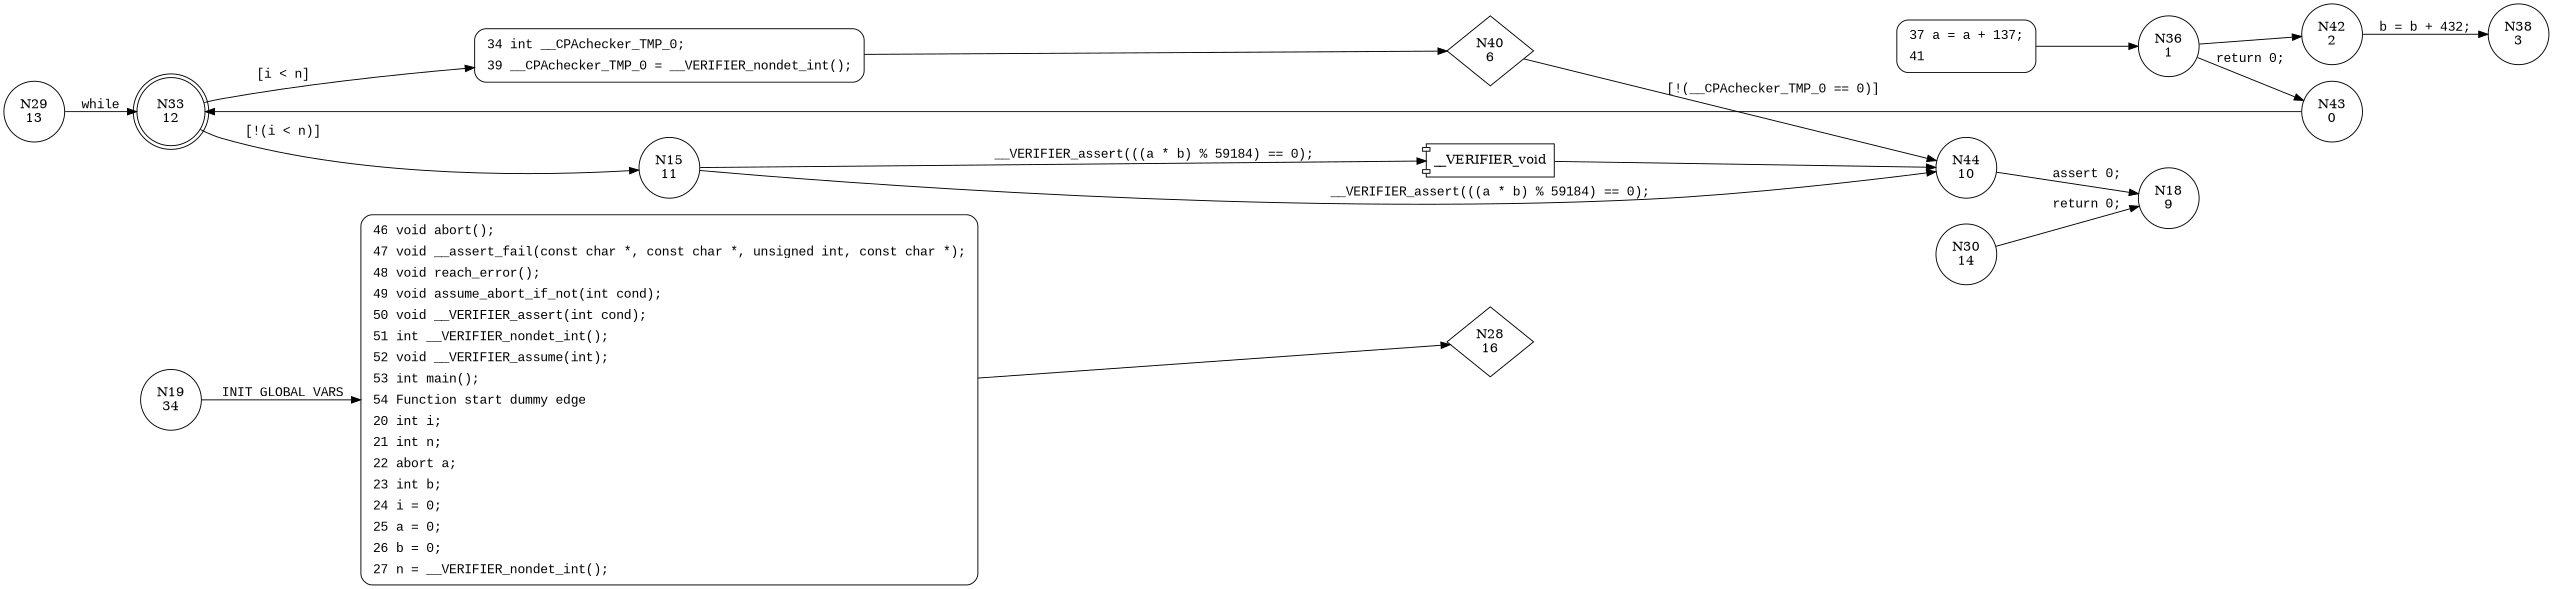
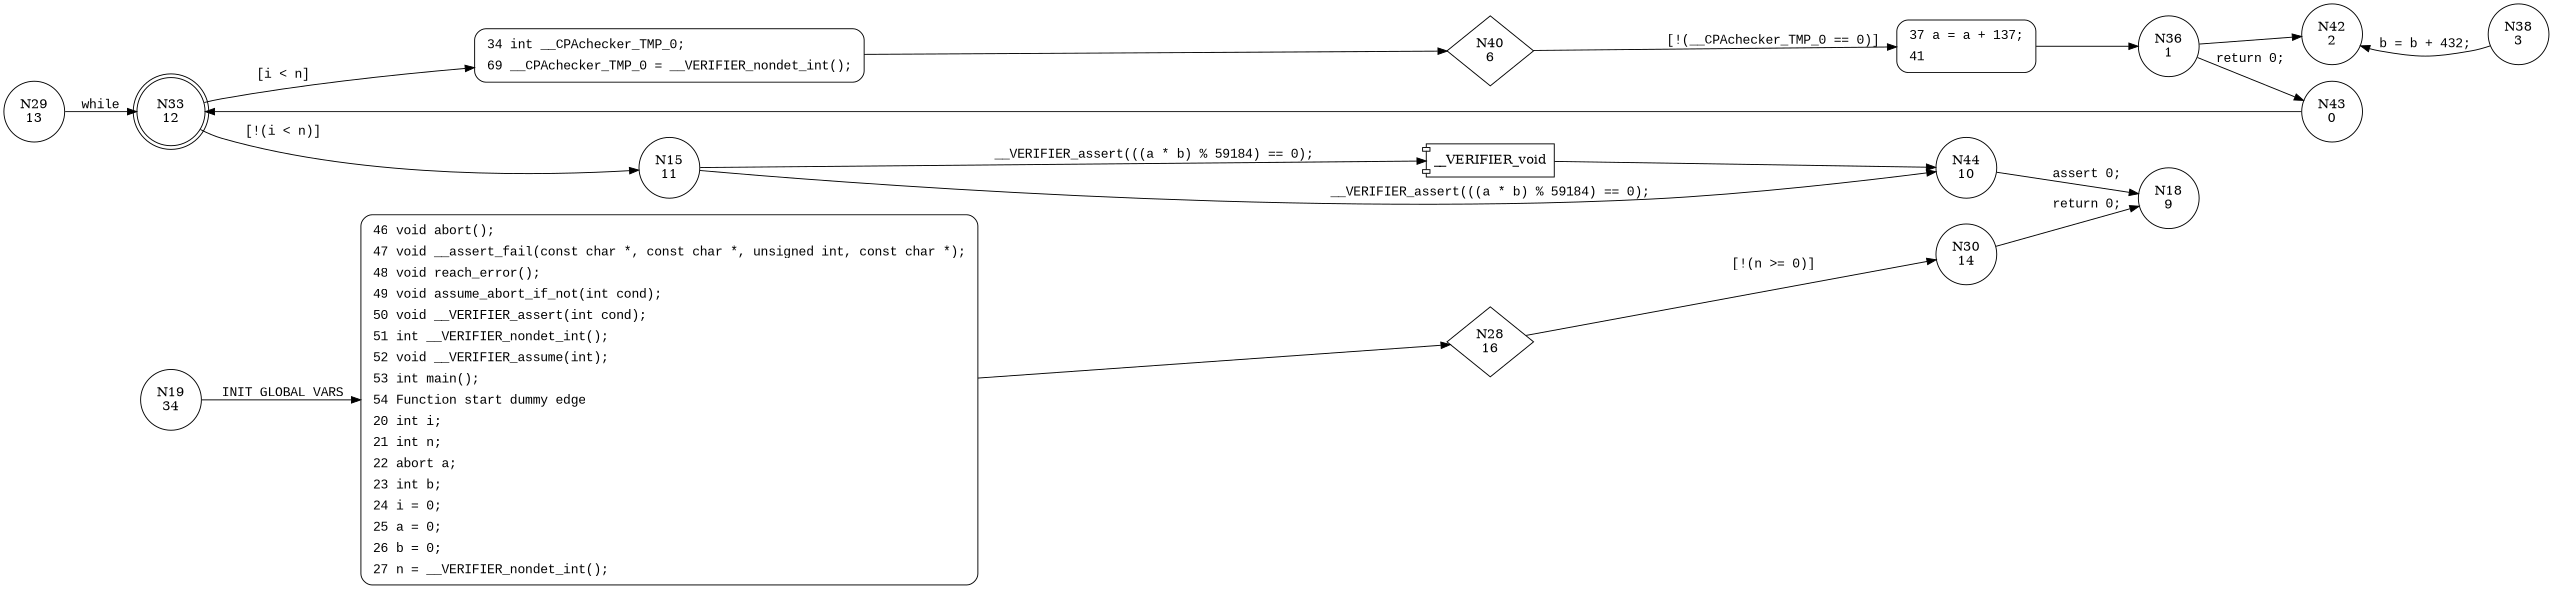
(2421, 34) -> (2430, 56)
(495, 66) -> (495, 66)
(1705, 104) -> (1710, 49)
none -> (1727, 298)
